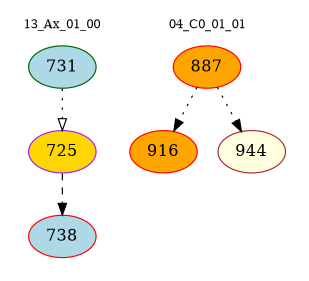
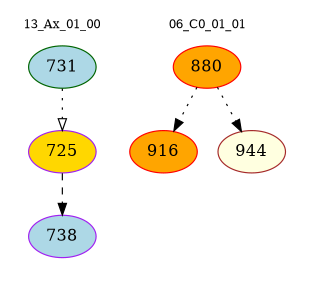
(208, 25) -> (208, 25)
(207, 67) -> (207, 67)
(62, 236) -> (62, 236)
